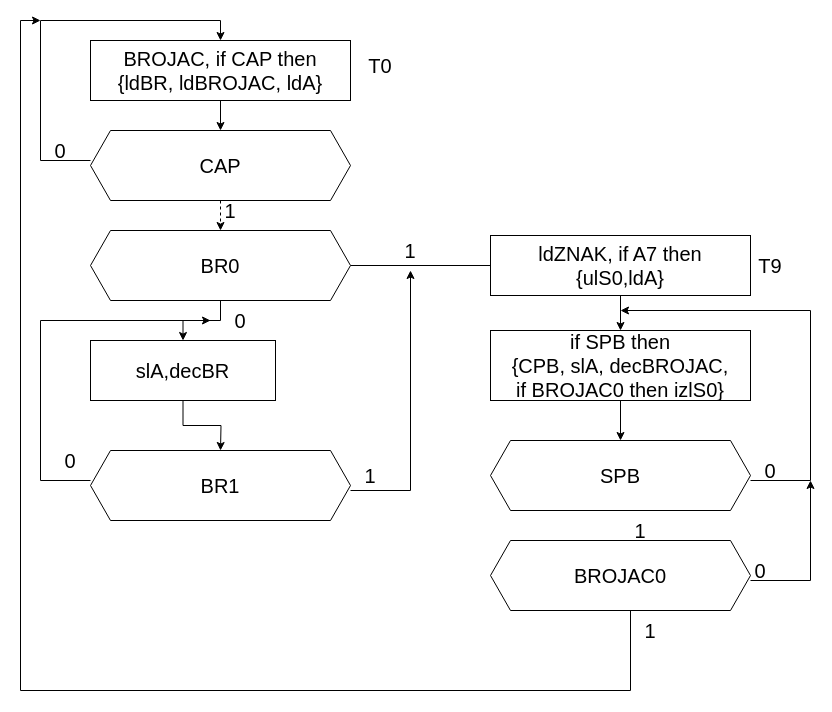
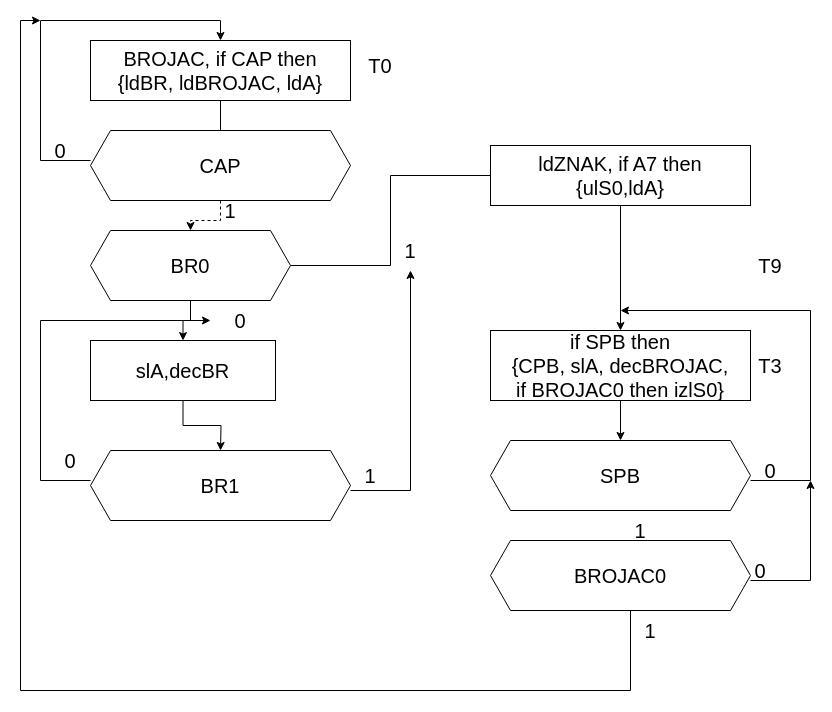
(221, 122) -> (221, 125)
(221, 266) -> (191, 266)
(621, 266) -> (621, 176)
none -> (771, 366)
